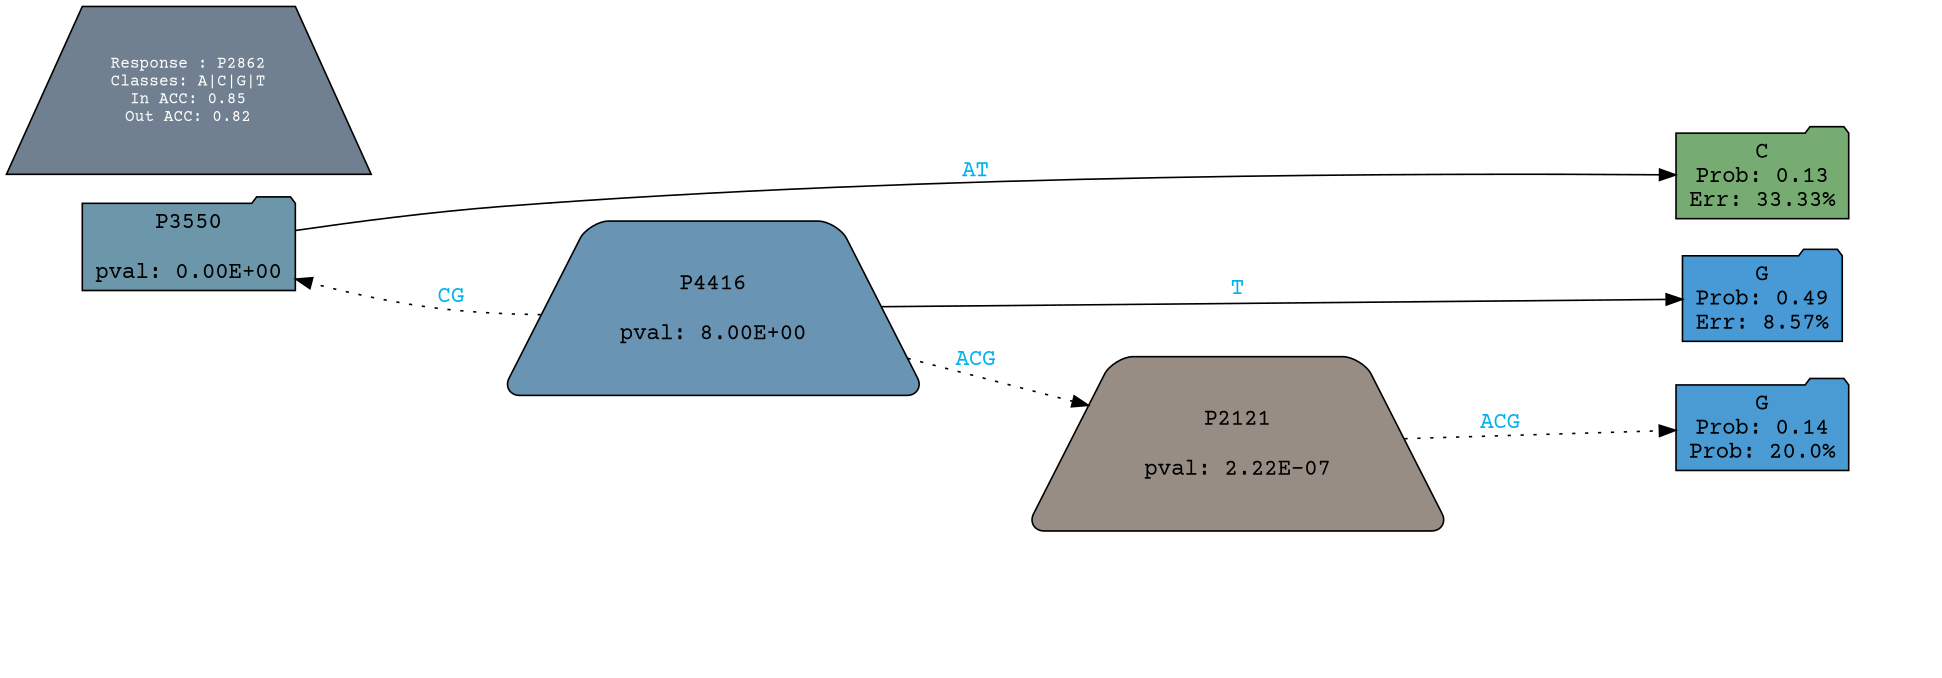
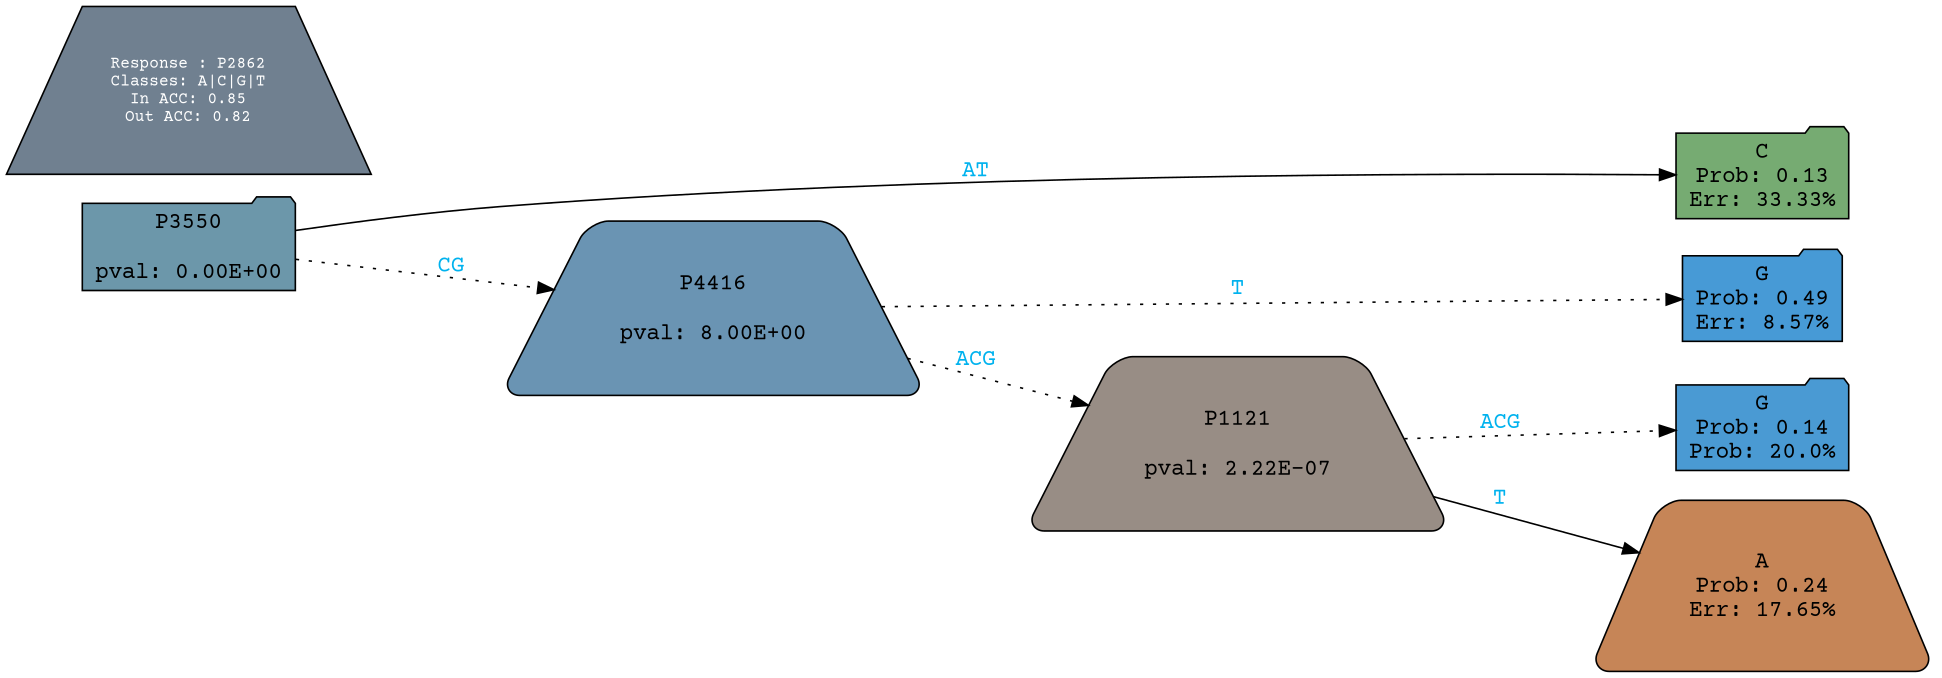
(1274, 303) -> (1274, 303)
(425, 307) -> (417, 274)
(1238, 444) -> (1238, 444)
none -> (1762, 586)
